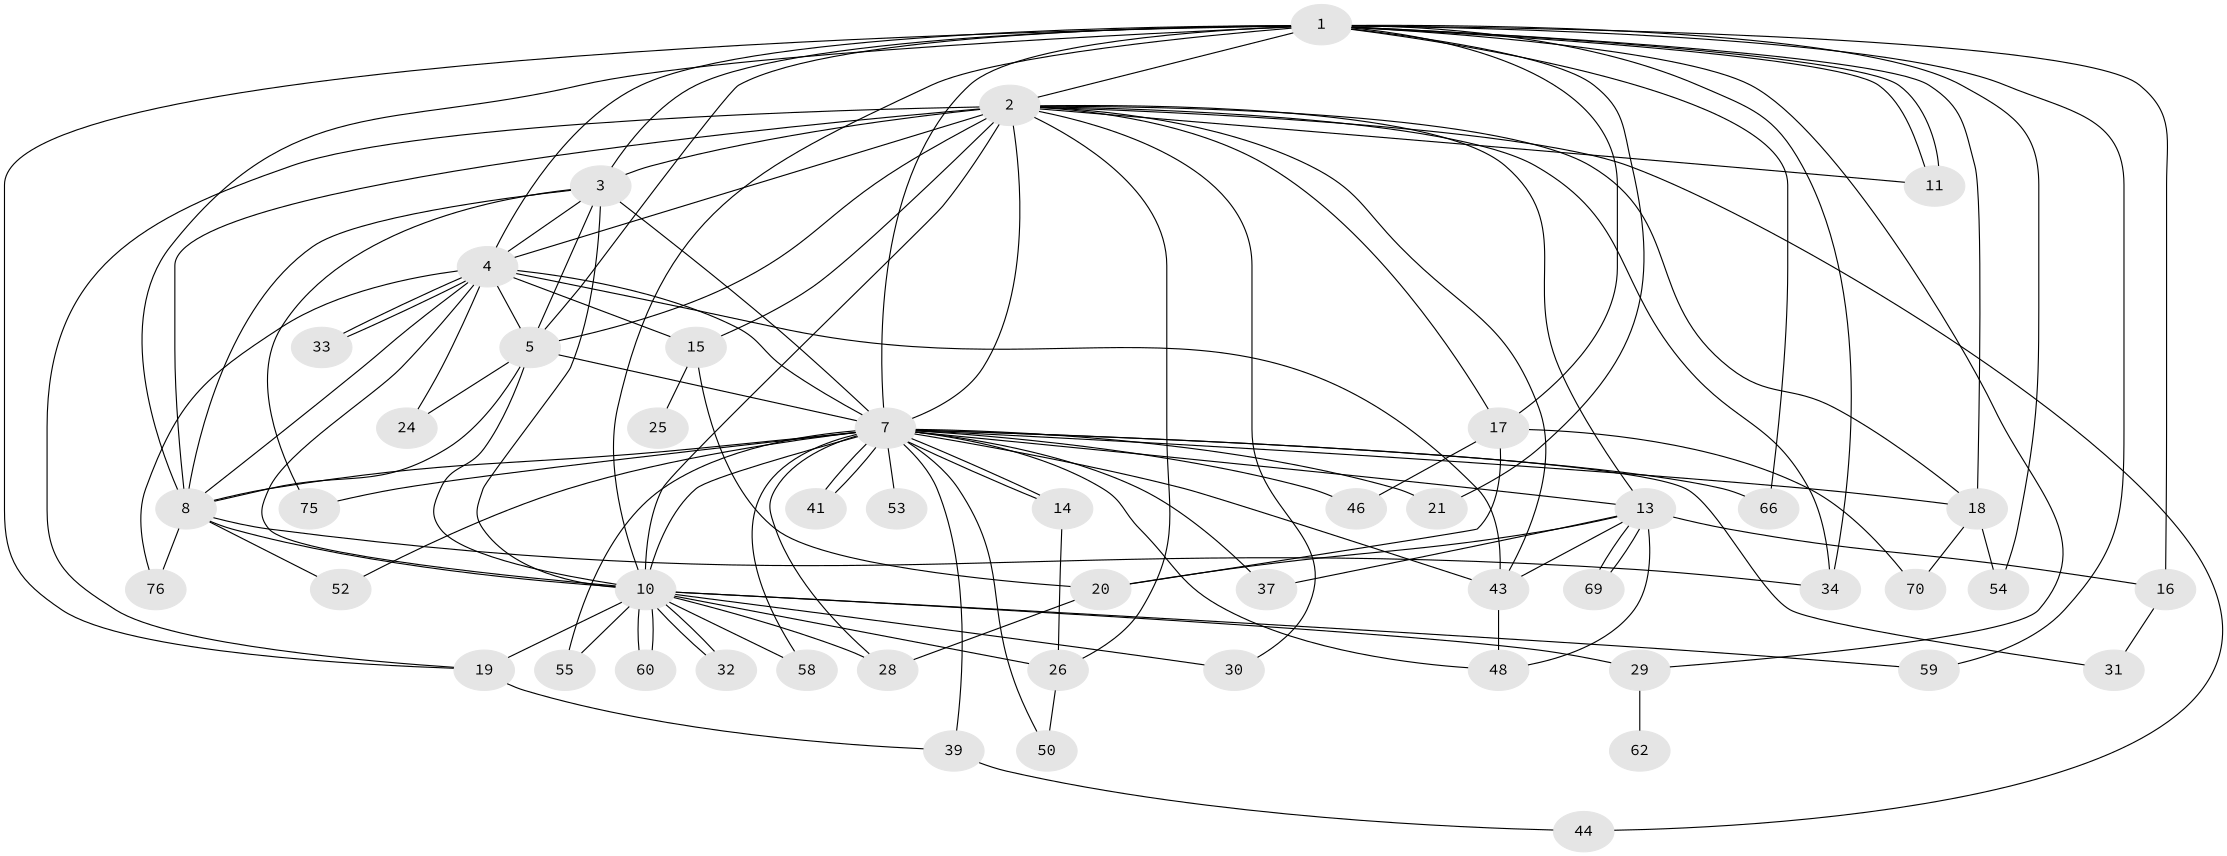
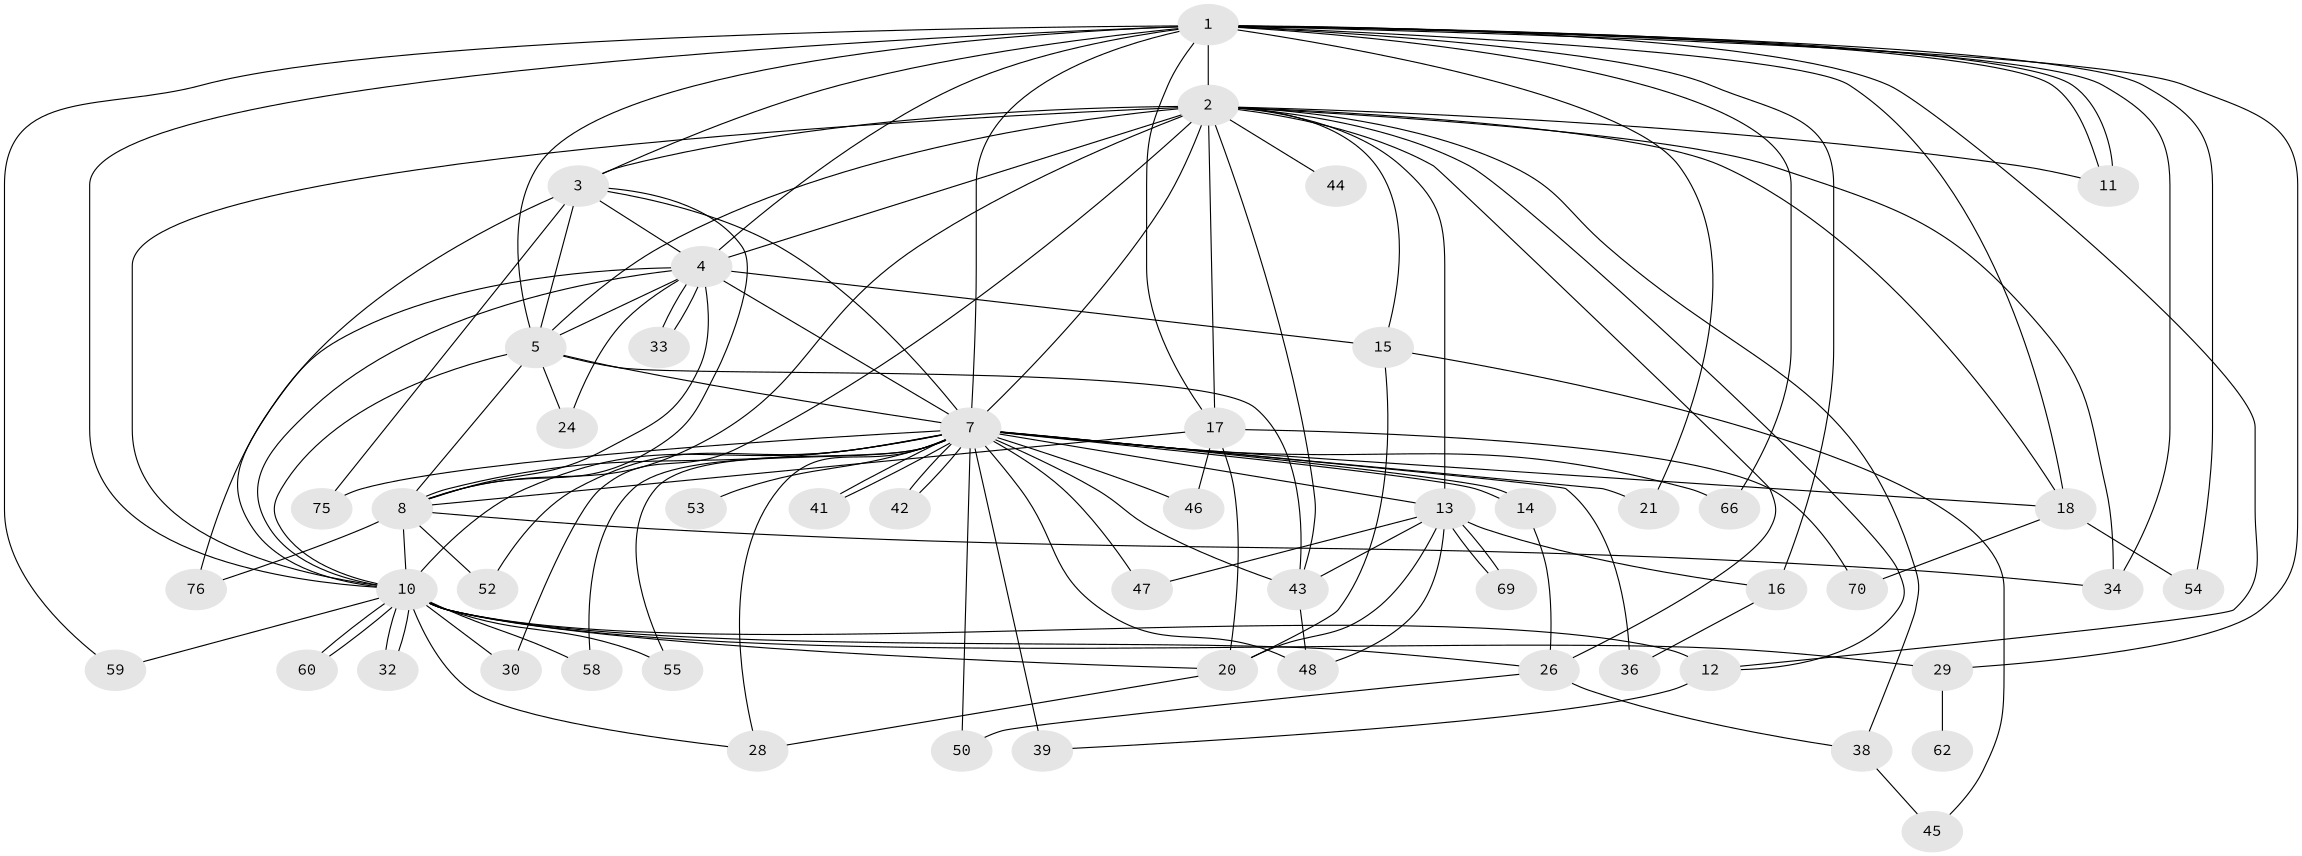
(583, 85) -> (771, 472)
(1056, 348) -> (997, 376)
(658, 428) -> (1932, 832)
none -> (900, 509)
(1267, 590) -> (1142, 590)
none -> (831, 652)
(484, 670) -> (1710, 670)
(2114, 670) -> (1630, 670)
none -> (1862, 751)
(1264, 812) -> none
